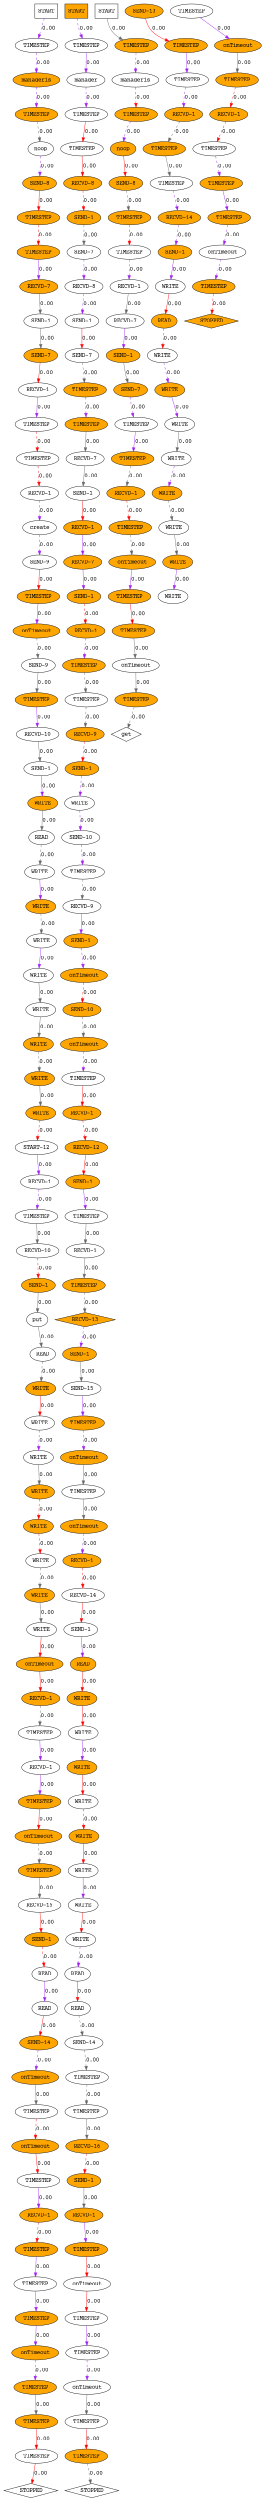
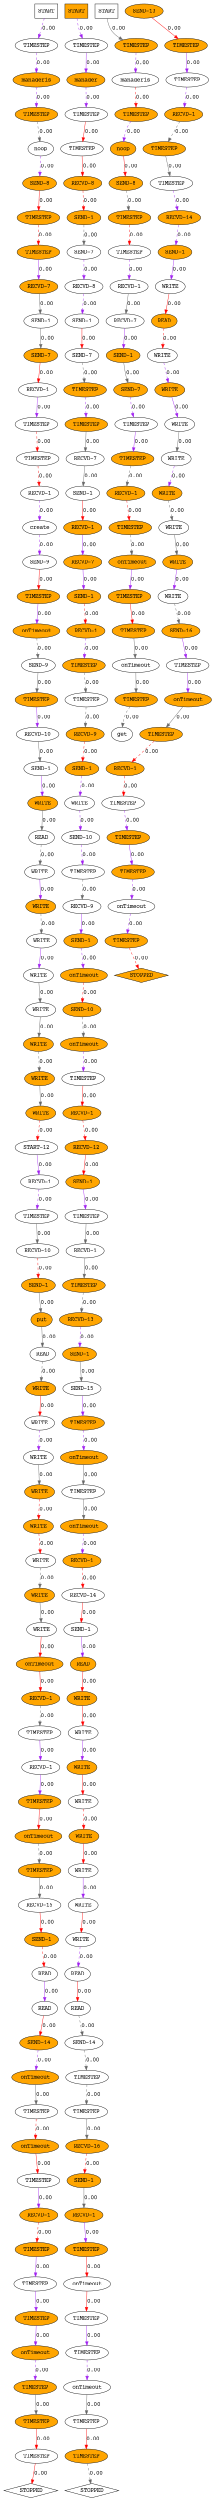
(86, 80) -> (86, 80)
none -> (181, 631)
(126, 734) -> (122, 734)
(37, 1320) -> (42, 1320)
(85, 1320) -> (81, 1320)
